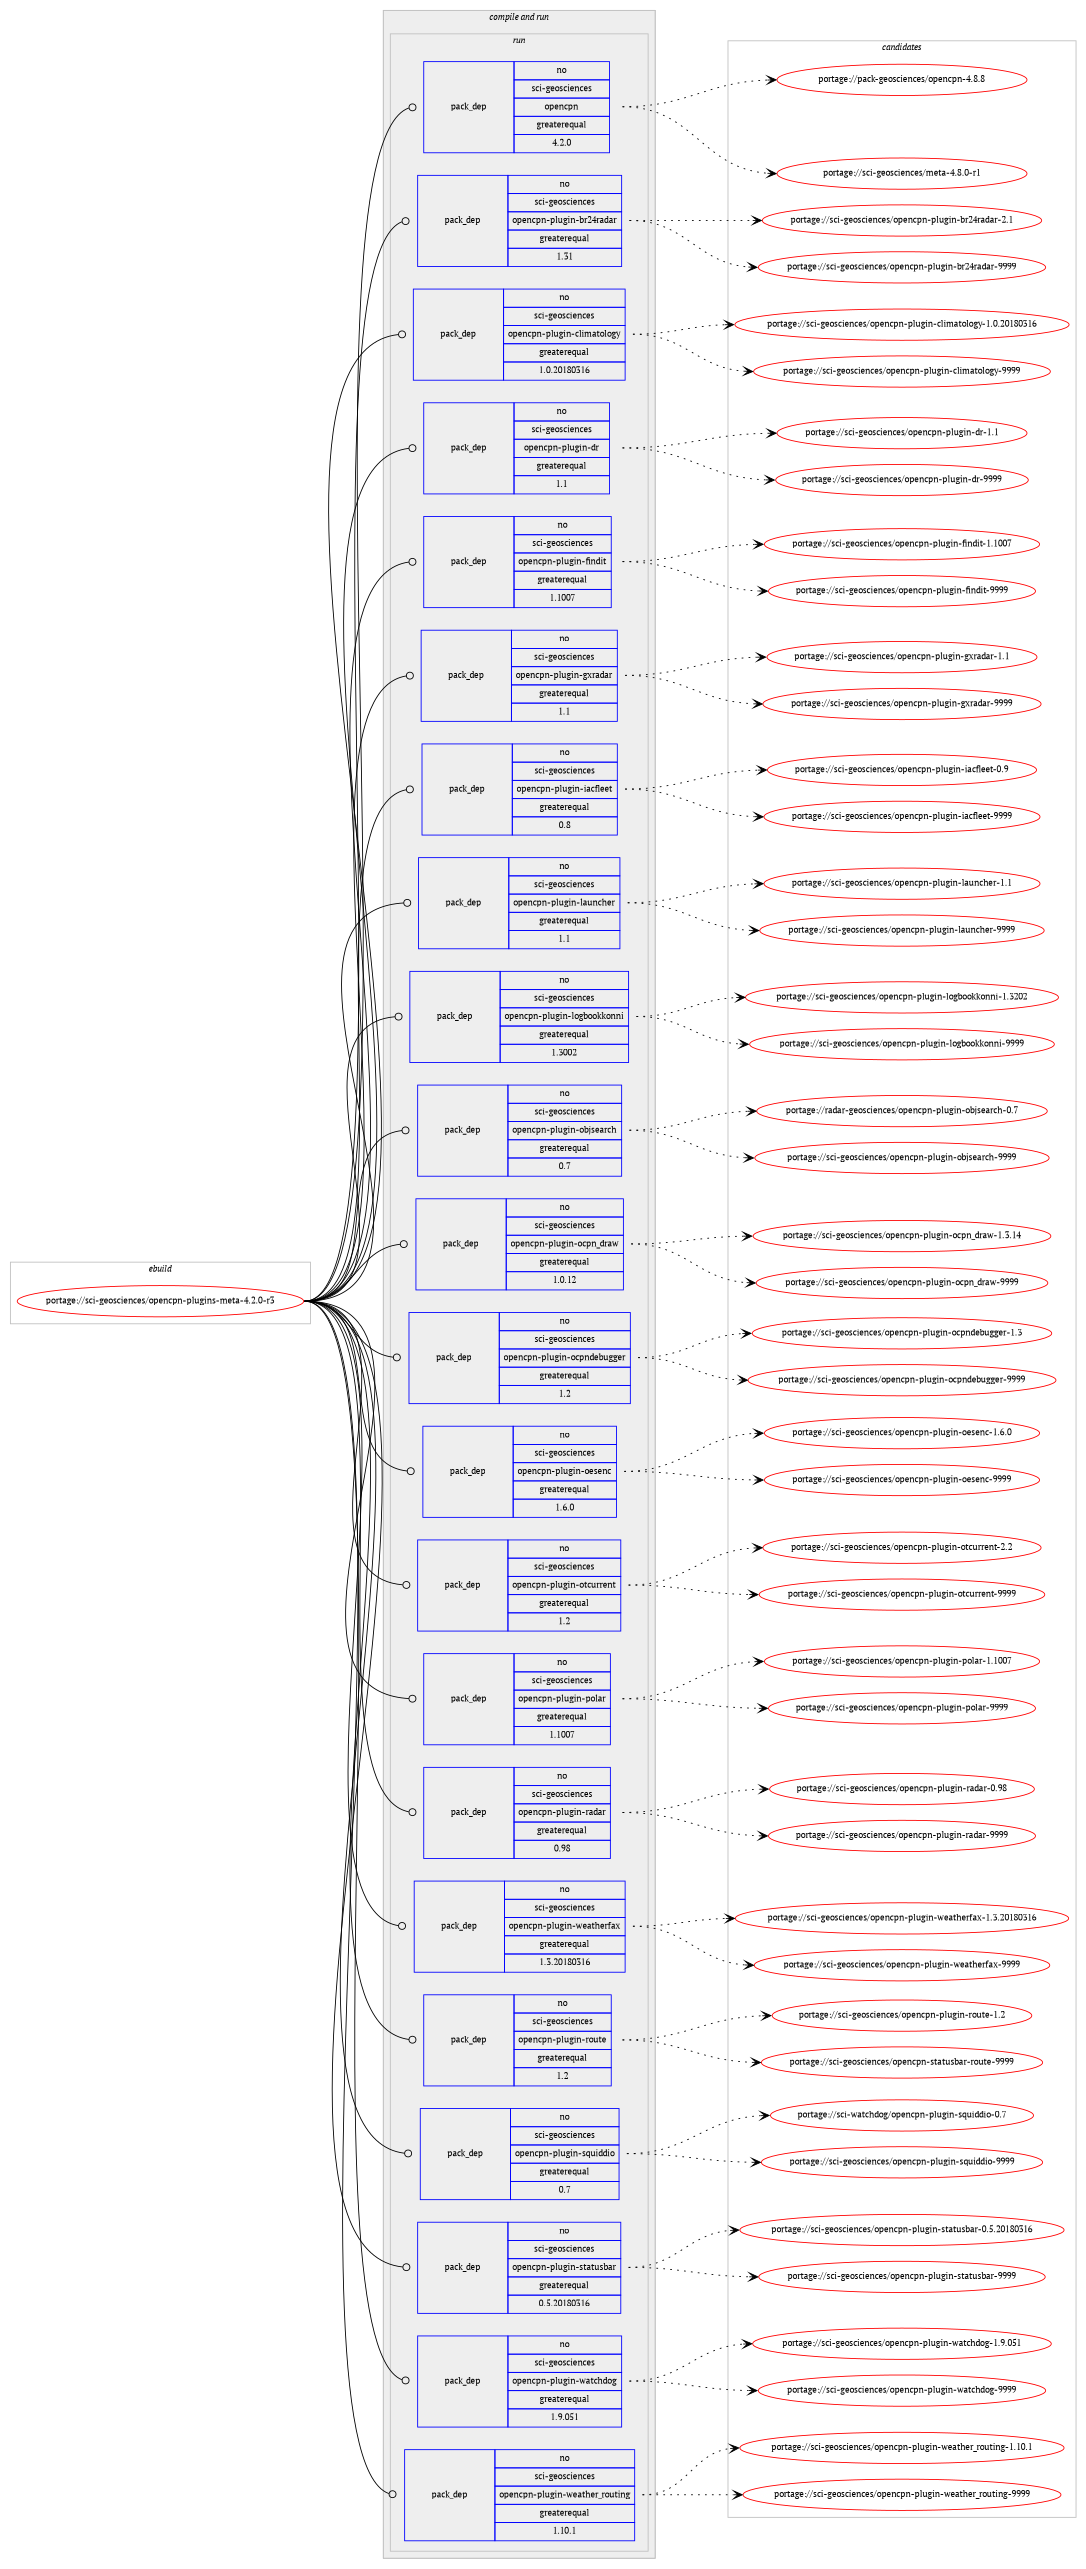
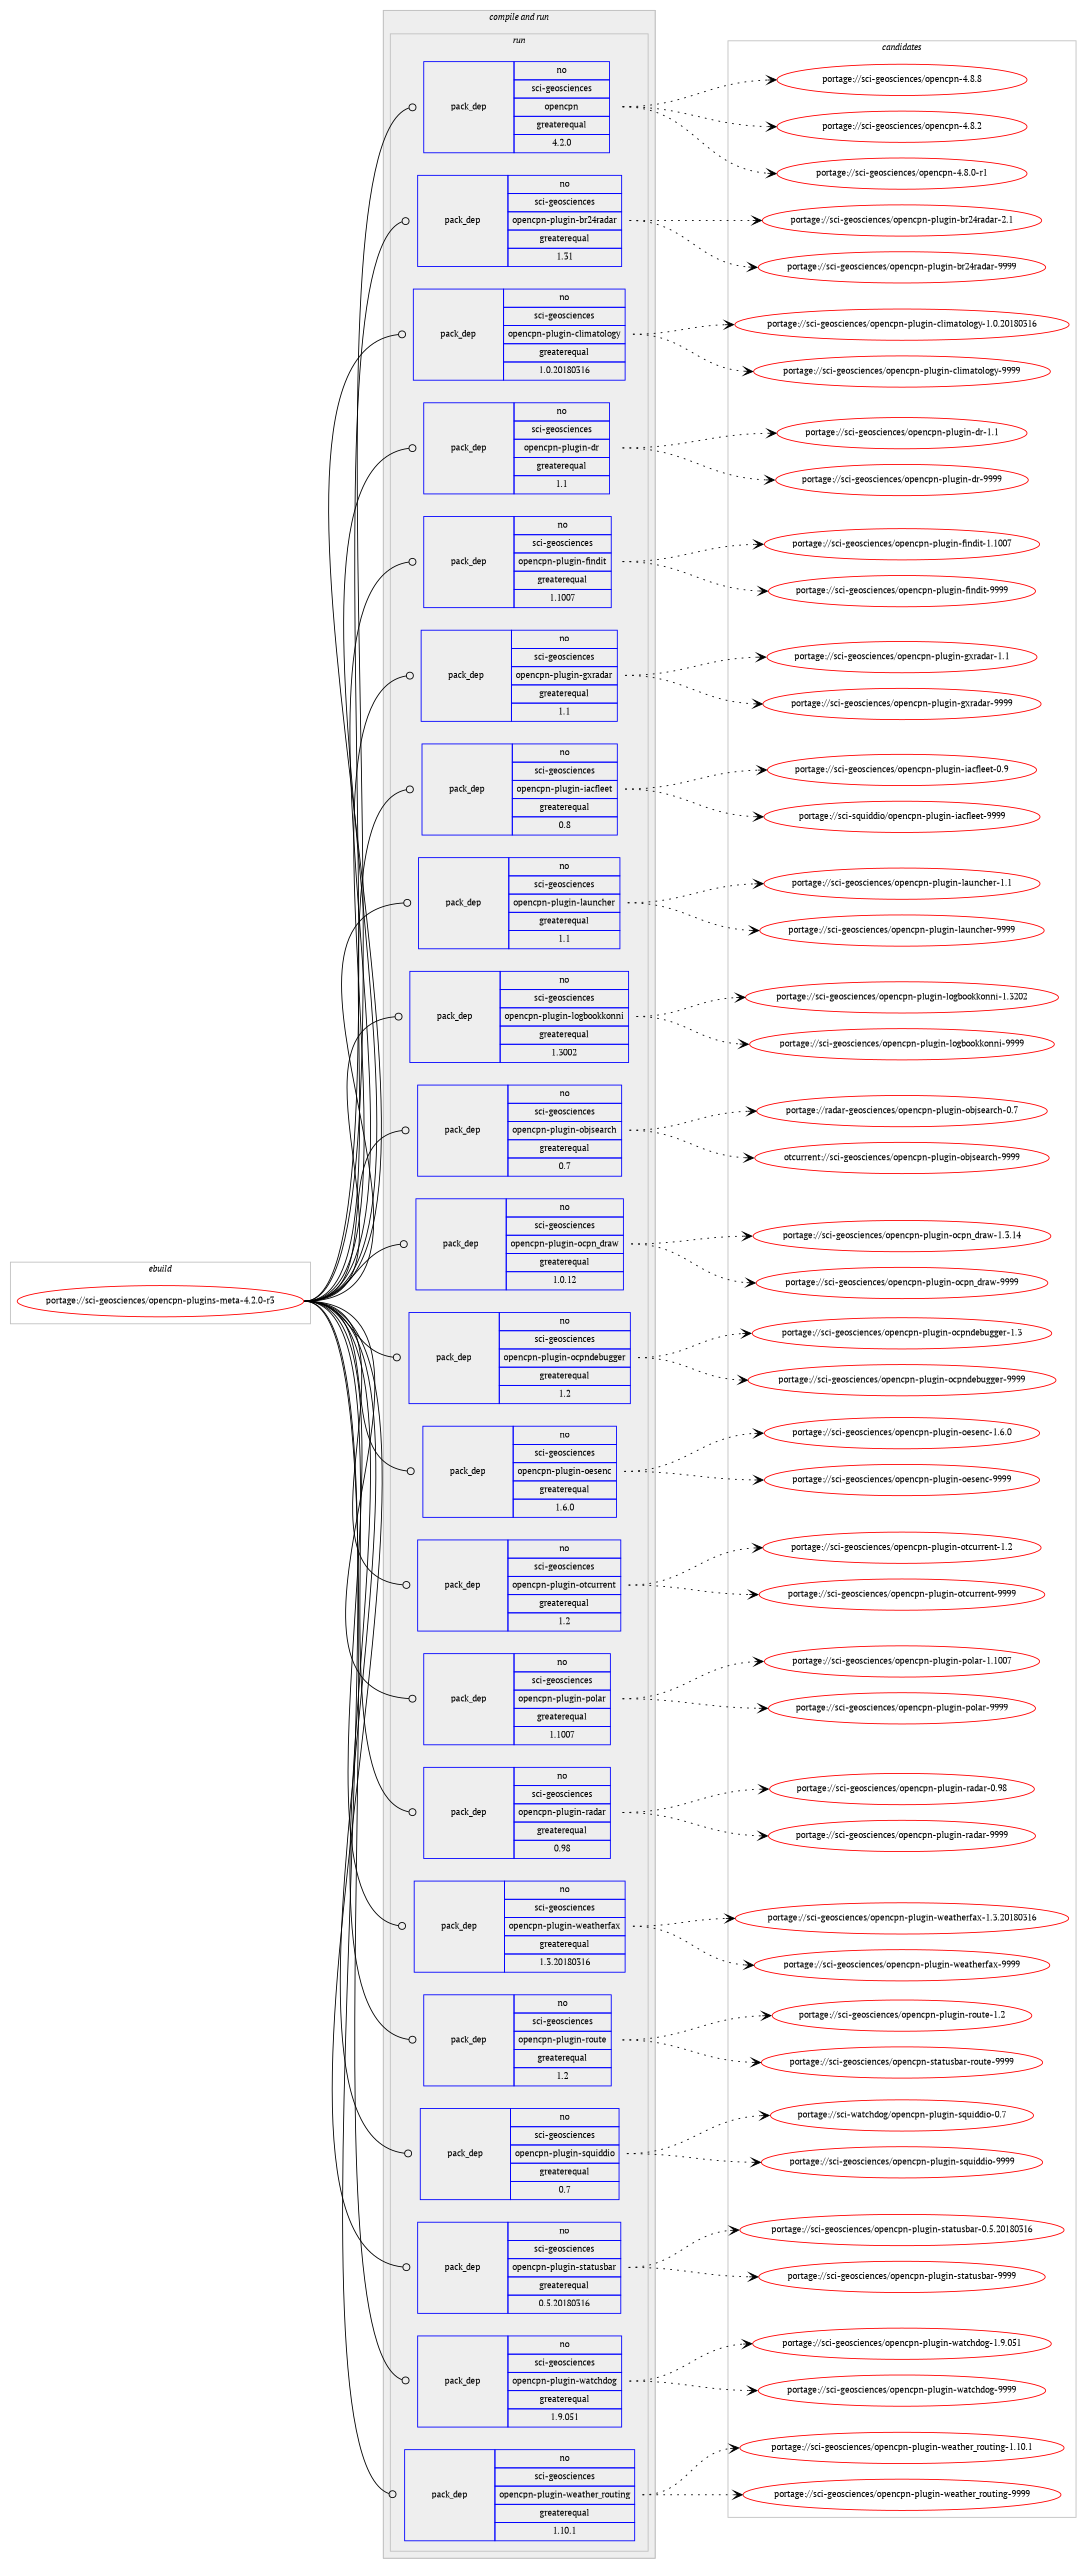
(902, 80) -> (902, 80)
none -> (902, 127)
(902, 174) -> (902, 174)
(902, 817) -> (902, 817)
(902, 1158) -> (902, 1158)
(902, 1548) -> (902, 1548)
